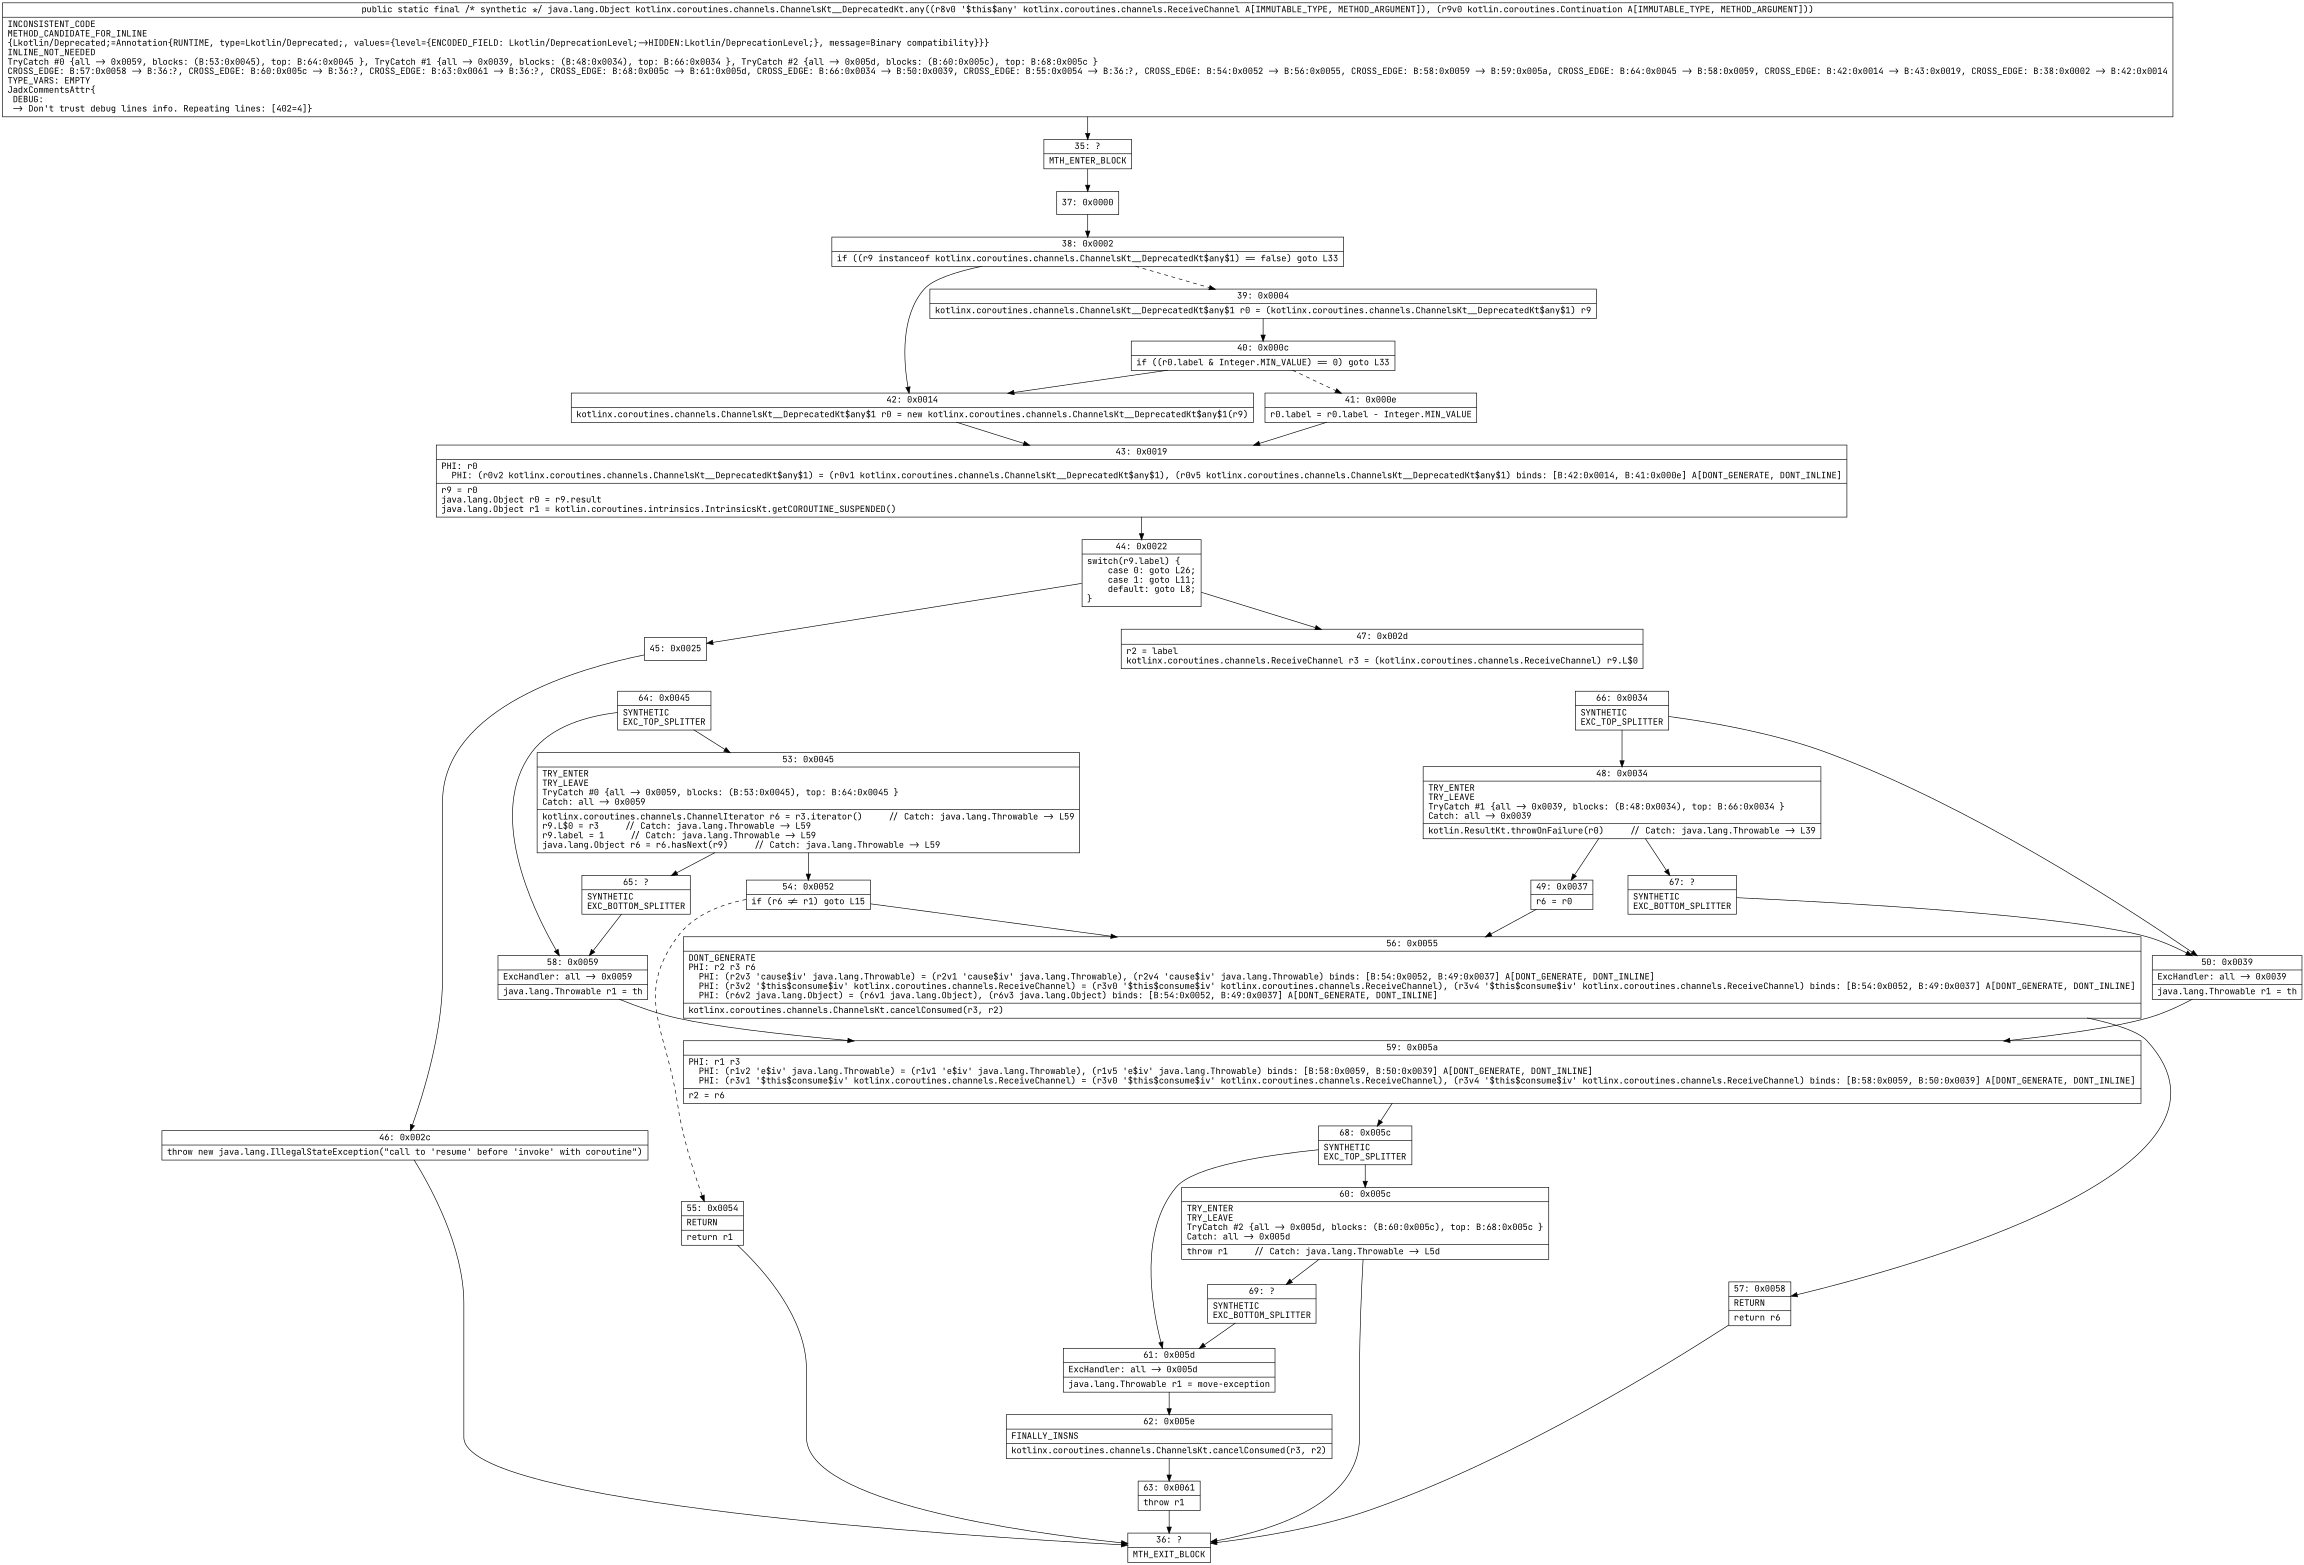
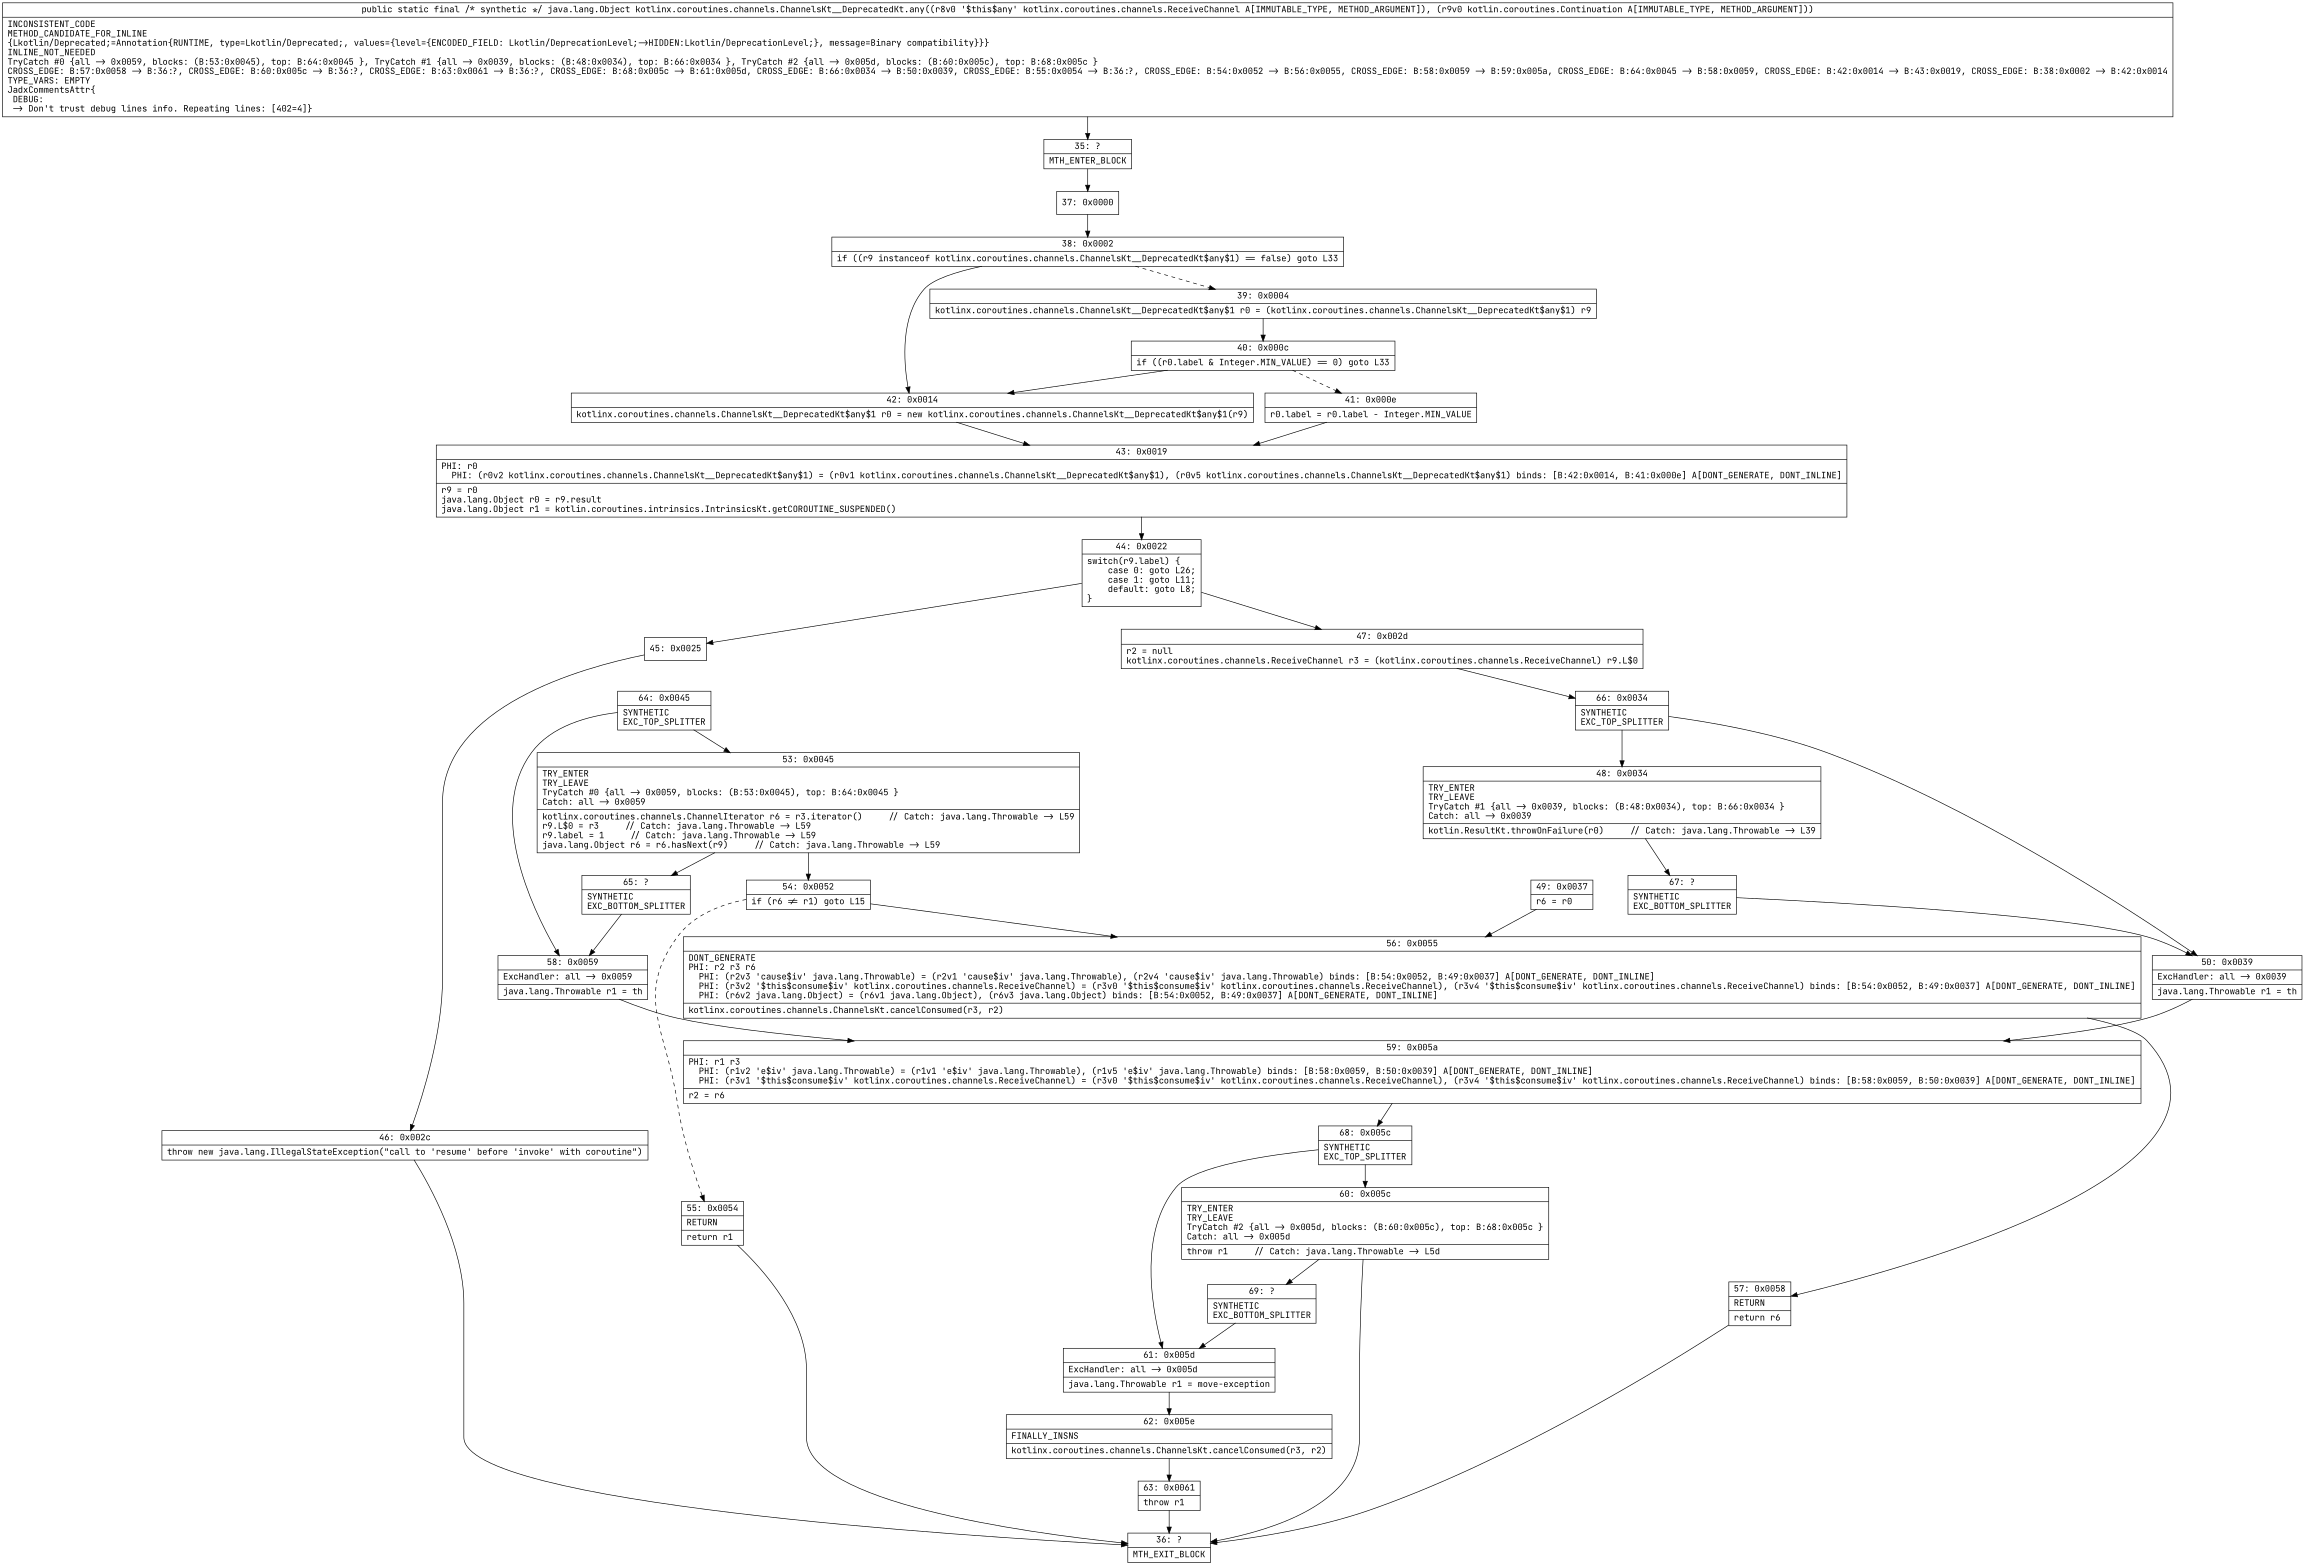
(1152, 651) -> (1150, 651)
none -> (1513, 682)
(1587, 857) -> none
